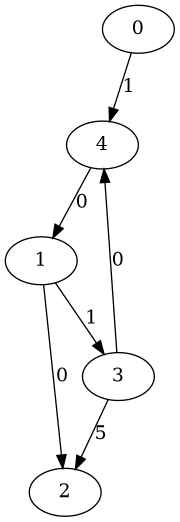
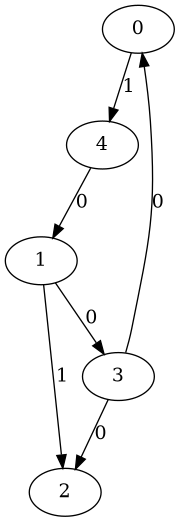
(111, 268) -> (151, 211)
(92, 319) -> (92, 319)
(63, 377) -> (63, 377)
(101, 434) -> (101, 434)
